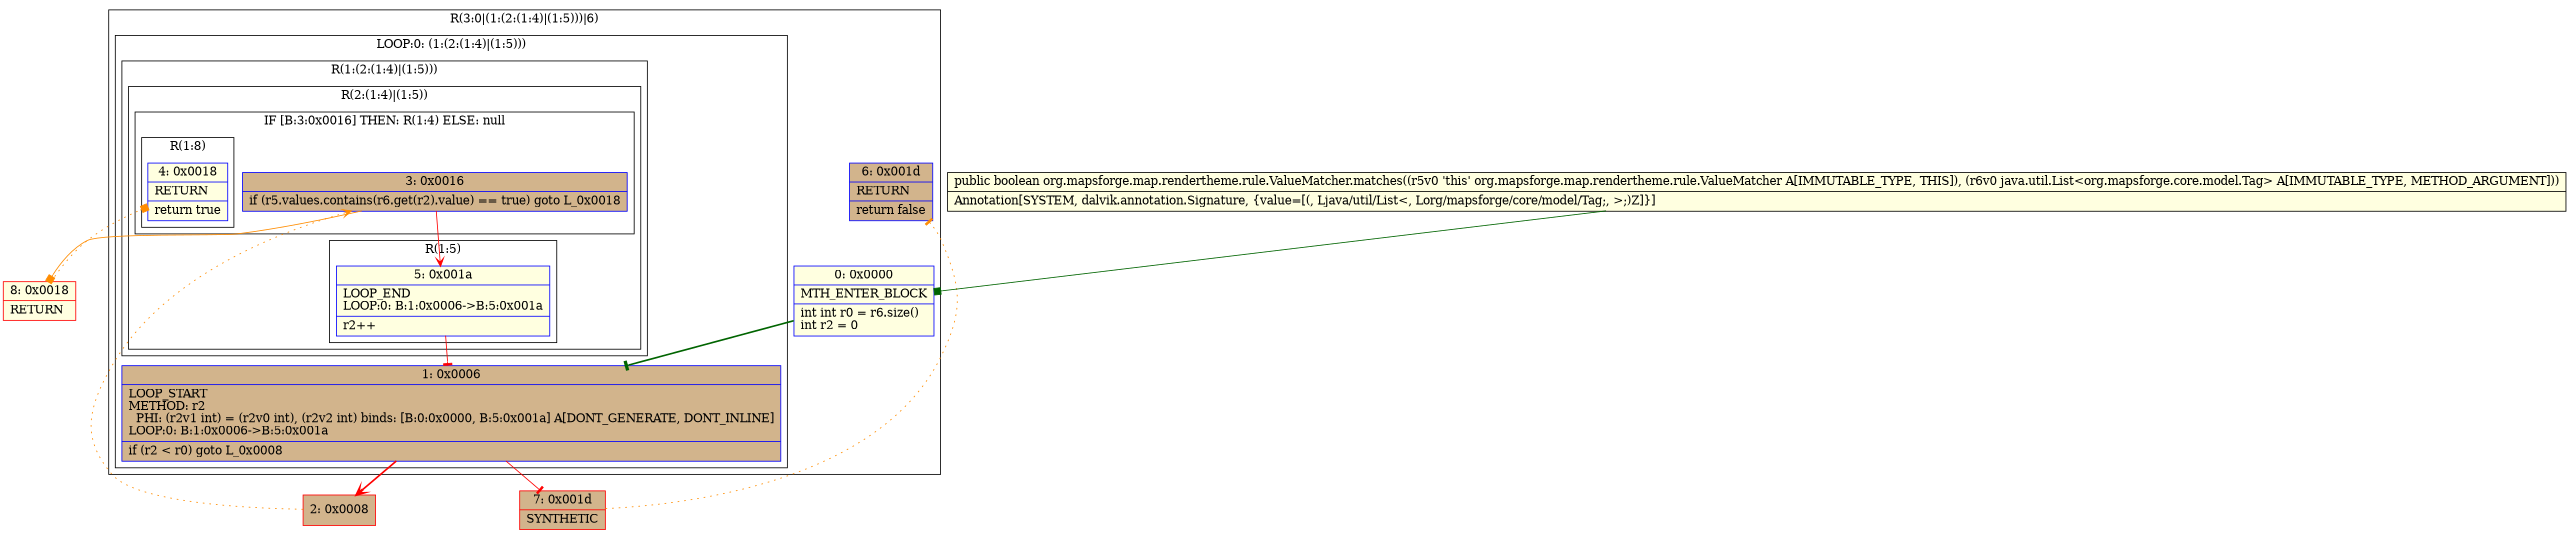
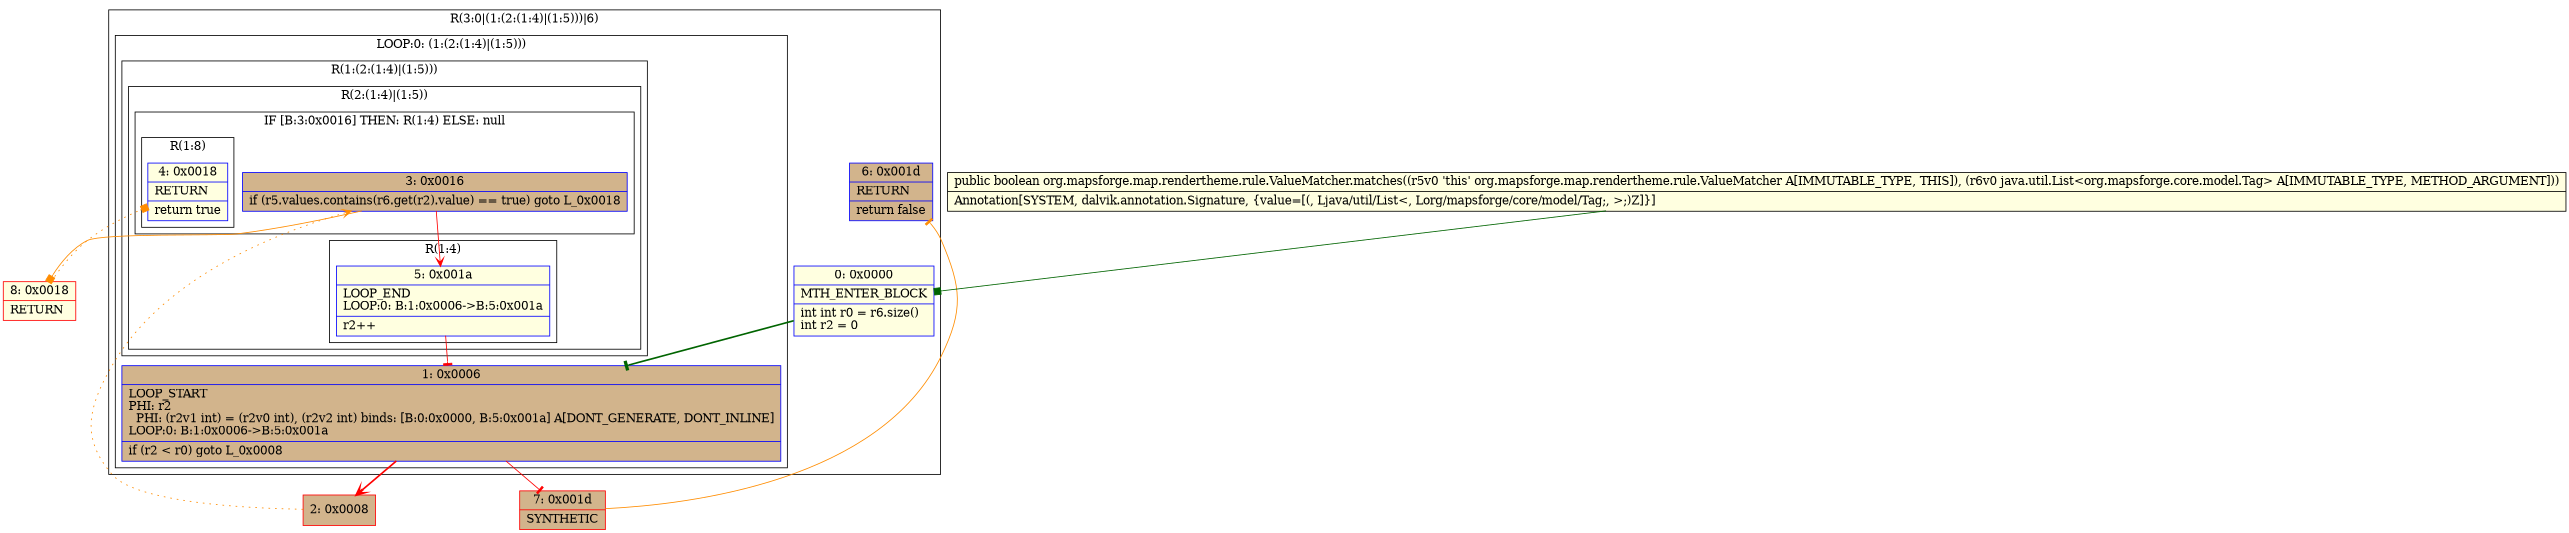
(443, 250) -> (443, 250)
(169, 406) -> (152, 406)
(857, 442) -> (857, 442)
